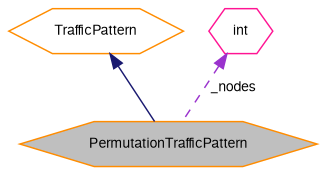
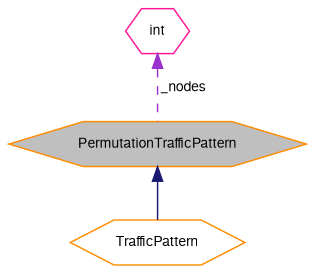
(136, 94) -> (158, 201)
